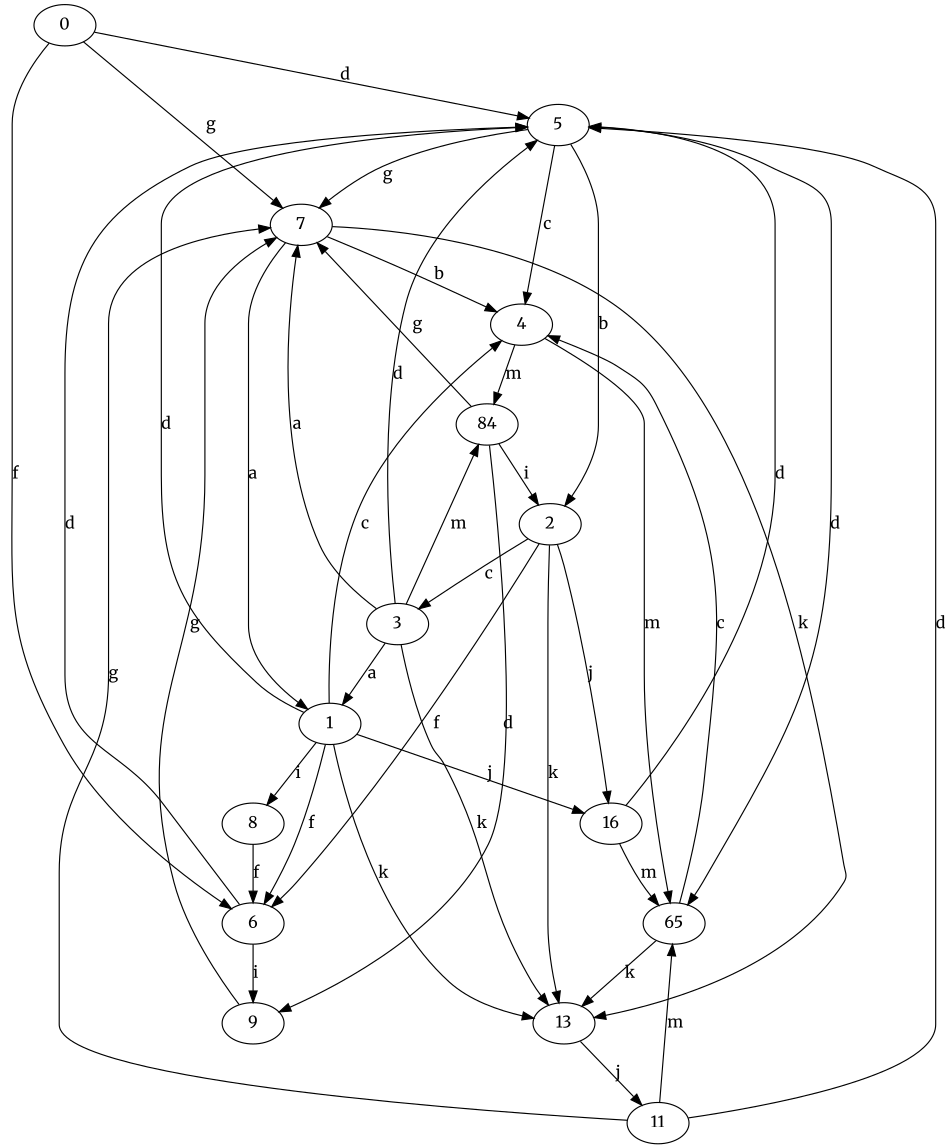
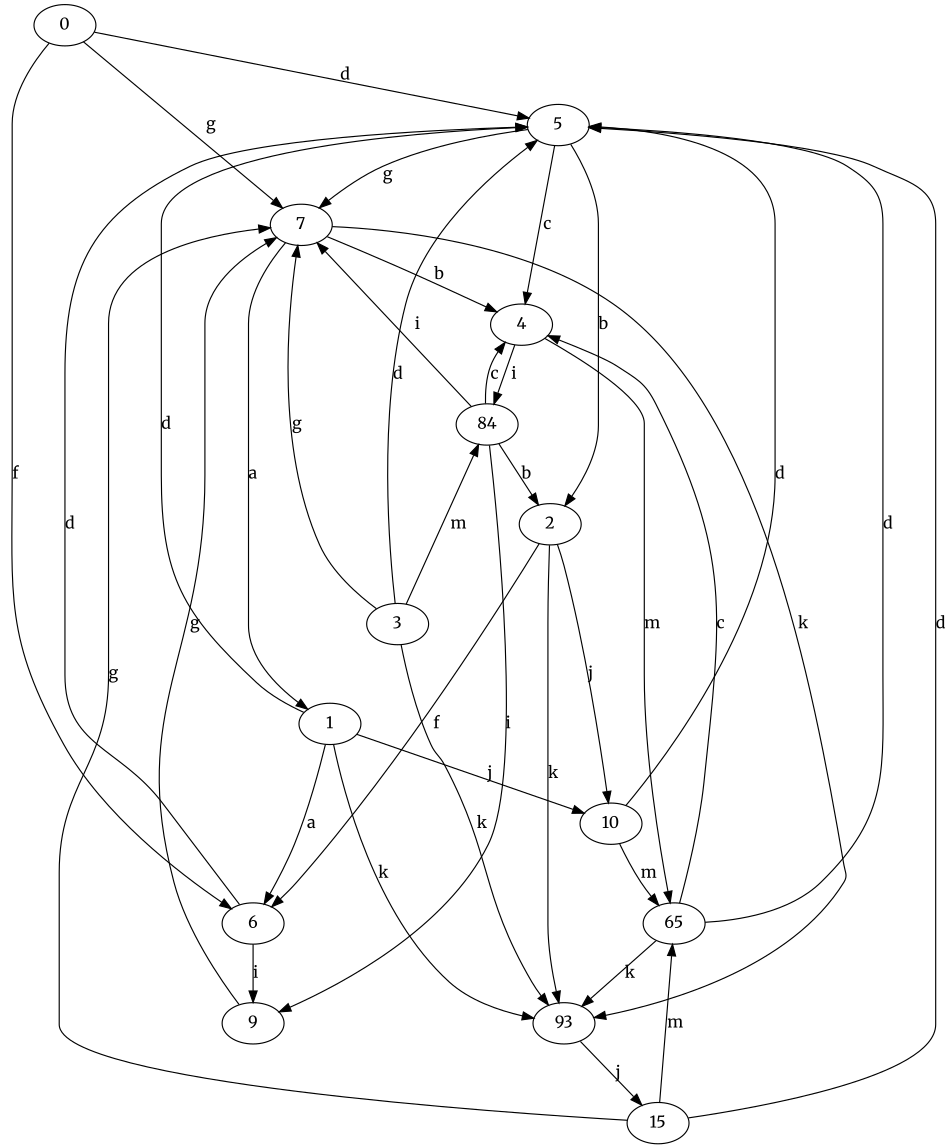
(418, 325) -> (418, 325)
(514, 375) -> (514, 375)
(297, 424) -> (297, 424)
(831, 436) -> (883, 463)
(527, 474) -> (527, 474)
(361, 503) -> (488, 377)
(478, 570) -> none
(367, 669) -> none
(508, 724) -> (508, 724)
(253, 824) -> none
(312, 824) -> (312, 824)
(611, 824) -> (611, 824)
(564, 1023) -> (564, 1023)
(658, 1123) -> (658, 1123)
